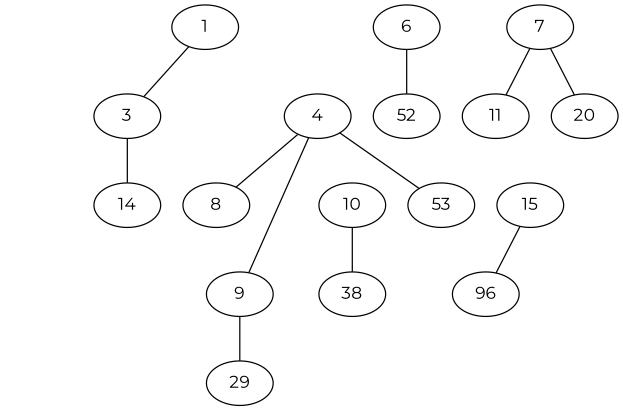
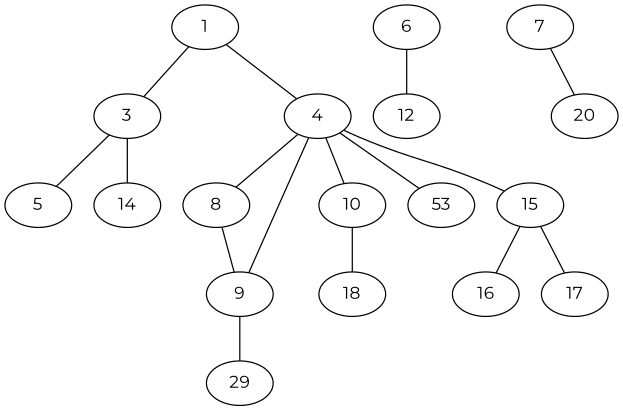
none -> (261, 72)
(407, 116) -> (407, 116)
(496, 116) -> none
none -> (335, 161)
none -> (424, 161)
none -> (38, 205)
none -> (228, 250)
(352, 294) -> (352, 294)
(486, 294) -> (486, 294)
none -> (575, 294)
